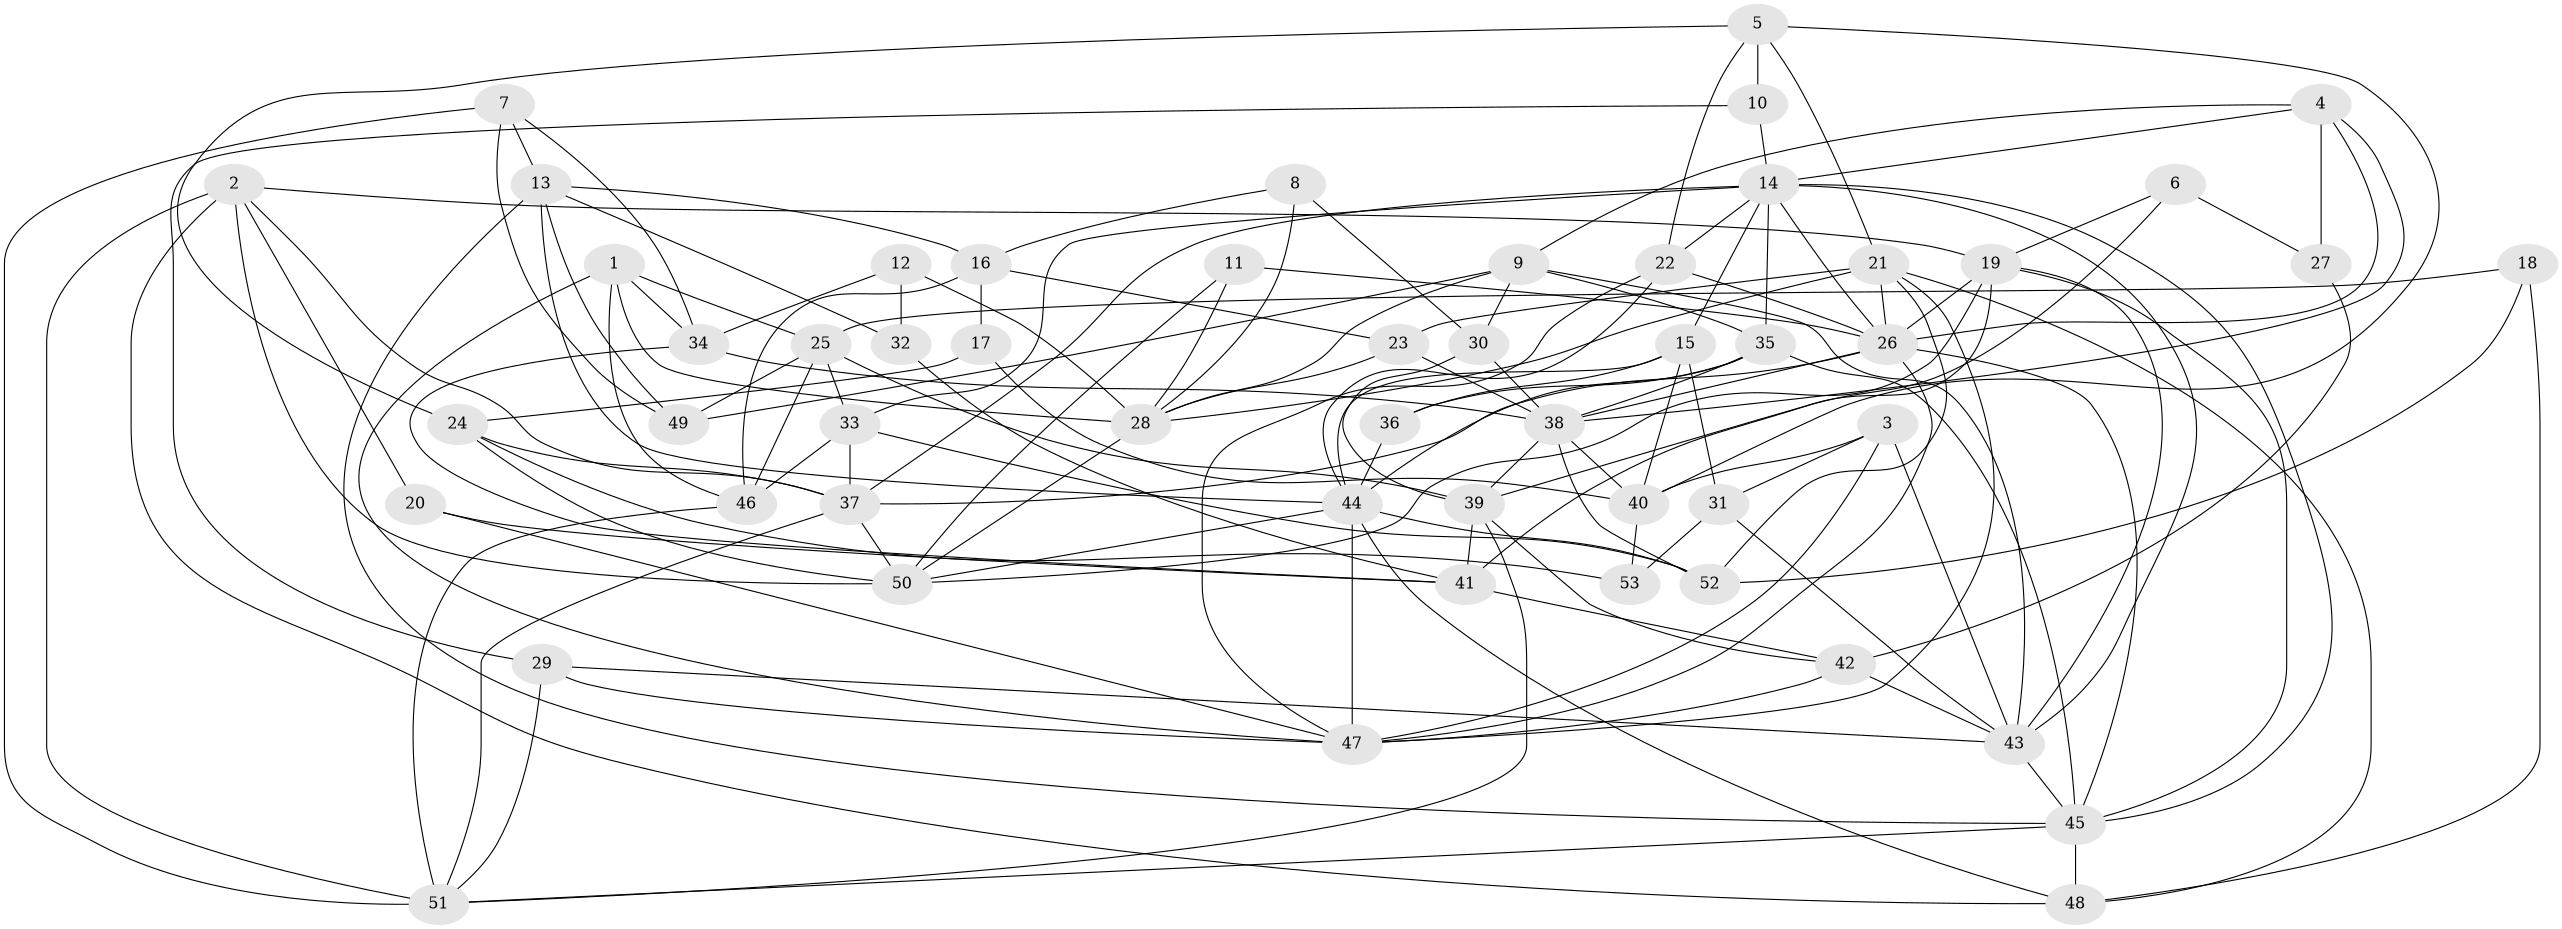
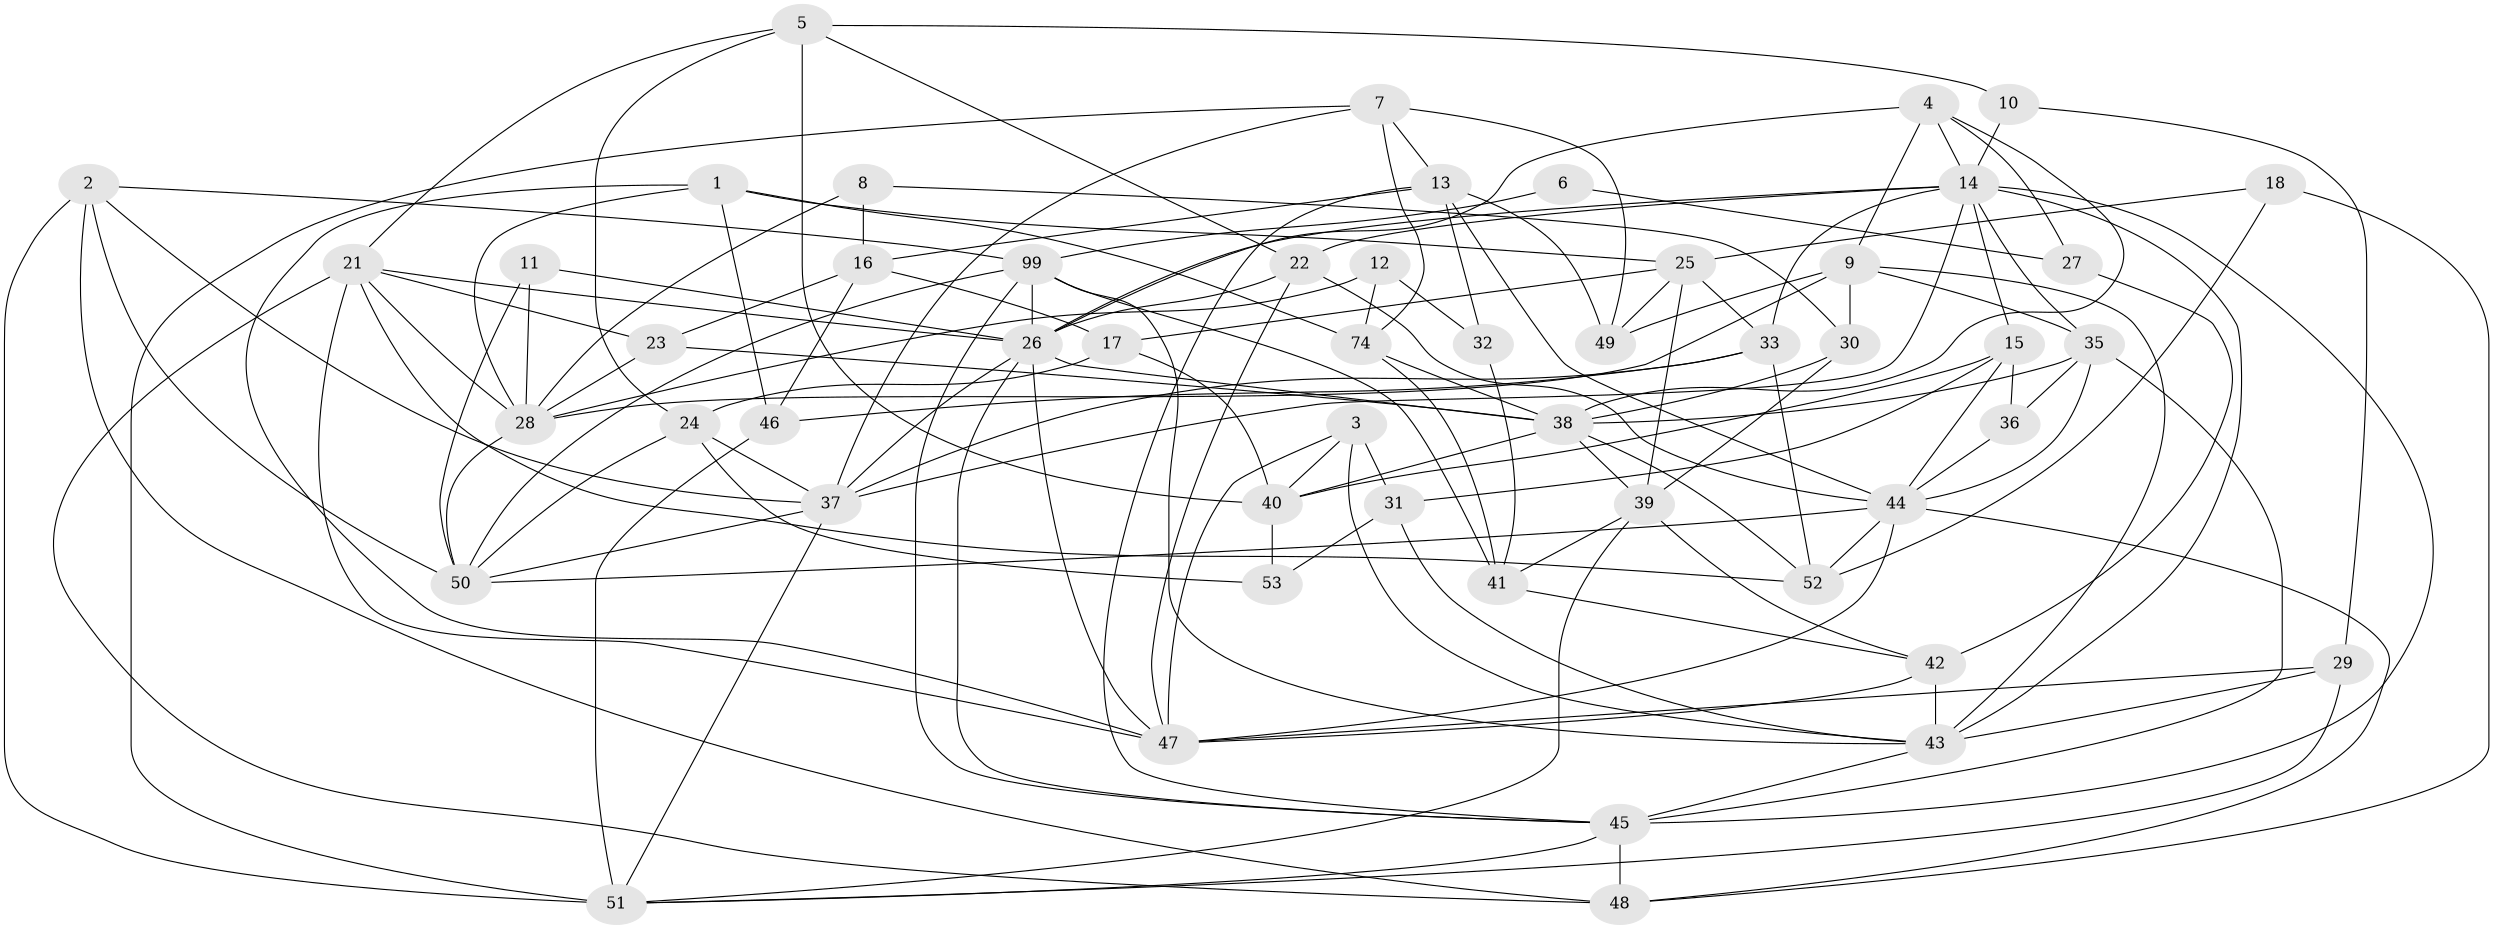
none -> (1032, 216)
(1991, 264) -> (1032, 264)
(699, 344) -> (1361, 344)
(1994, 347) -> none
(784, 424) -> (1399, 304)
(416, 504) -> none
